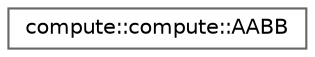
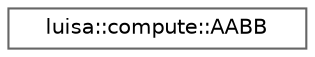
(157, 29) -> (157, 29)
